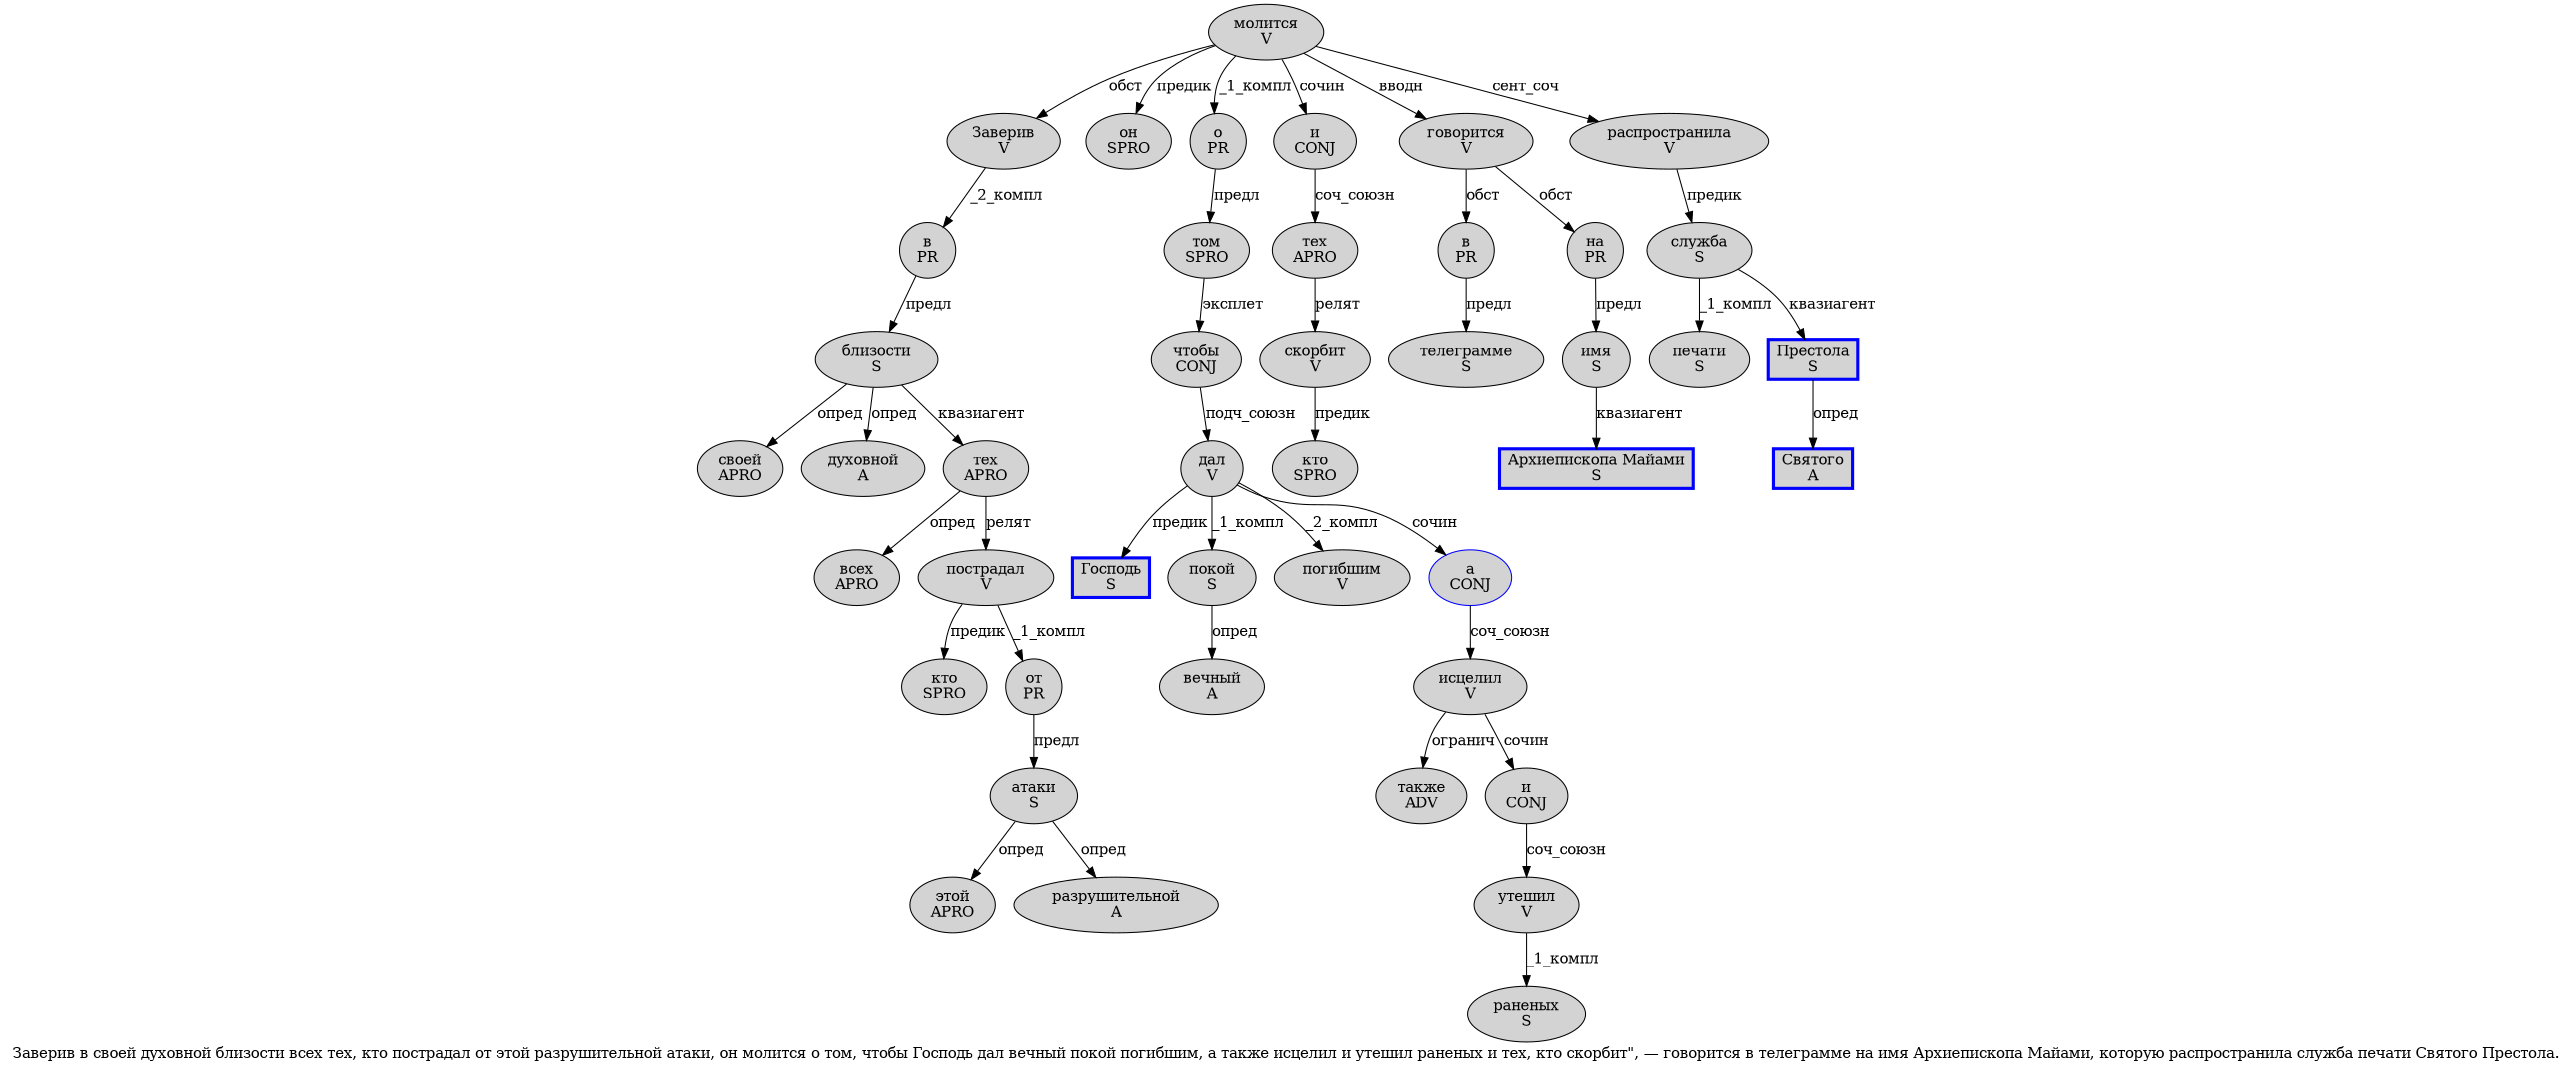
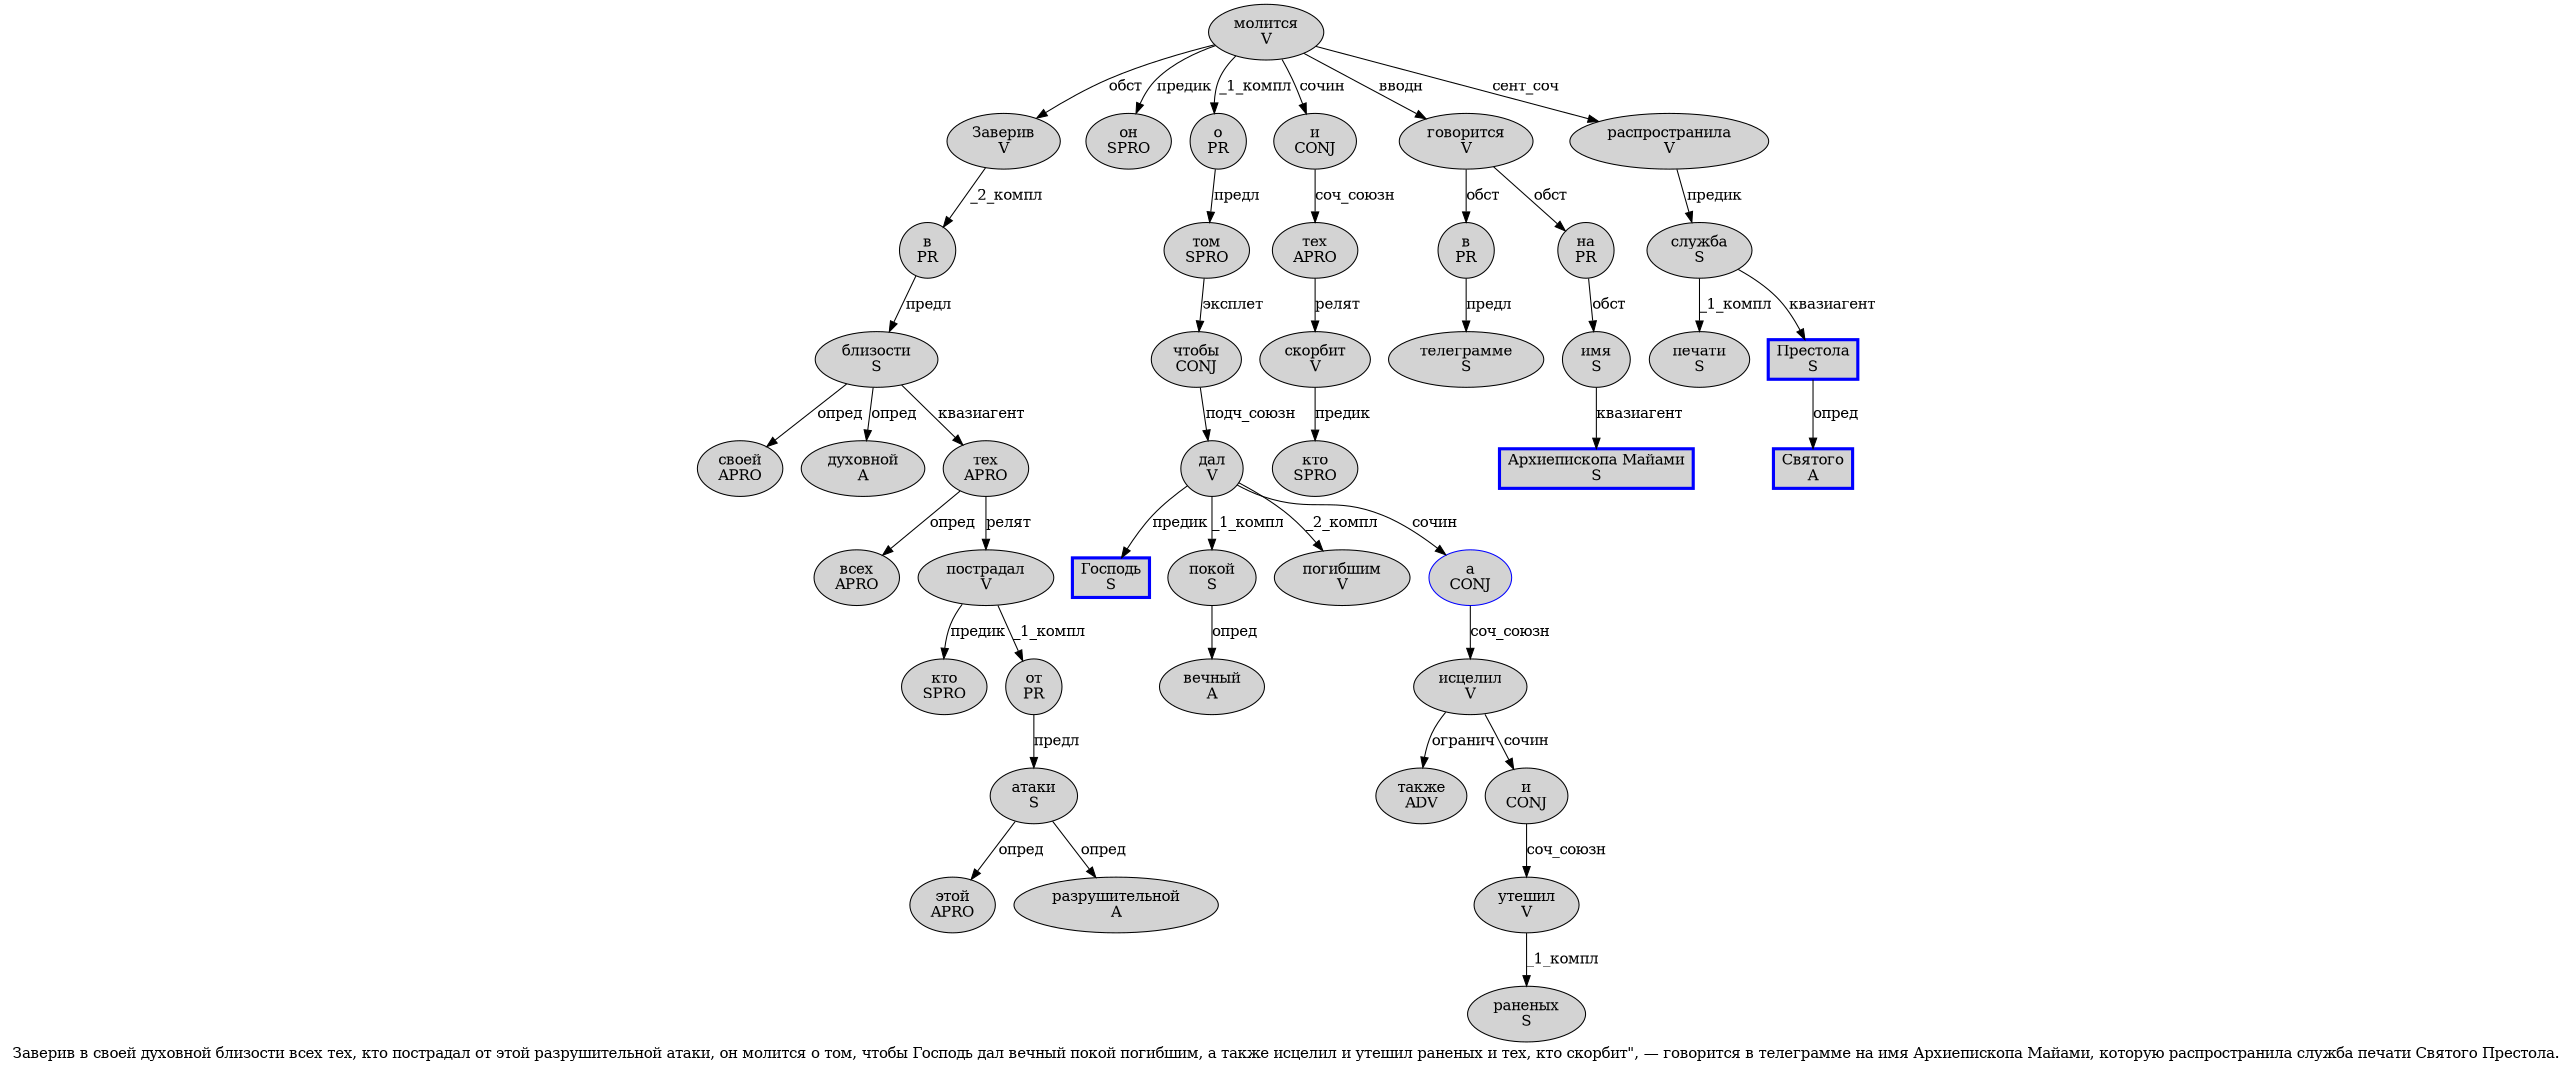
(1619, 305) -> (1609, 305)
